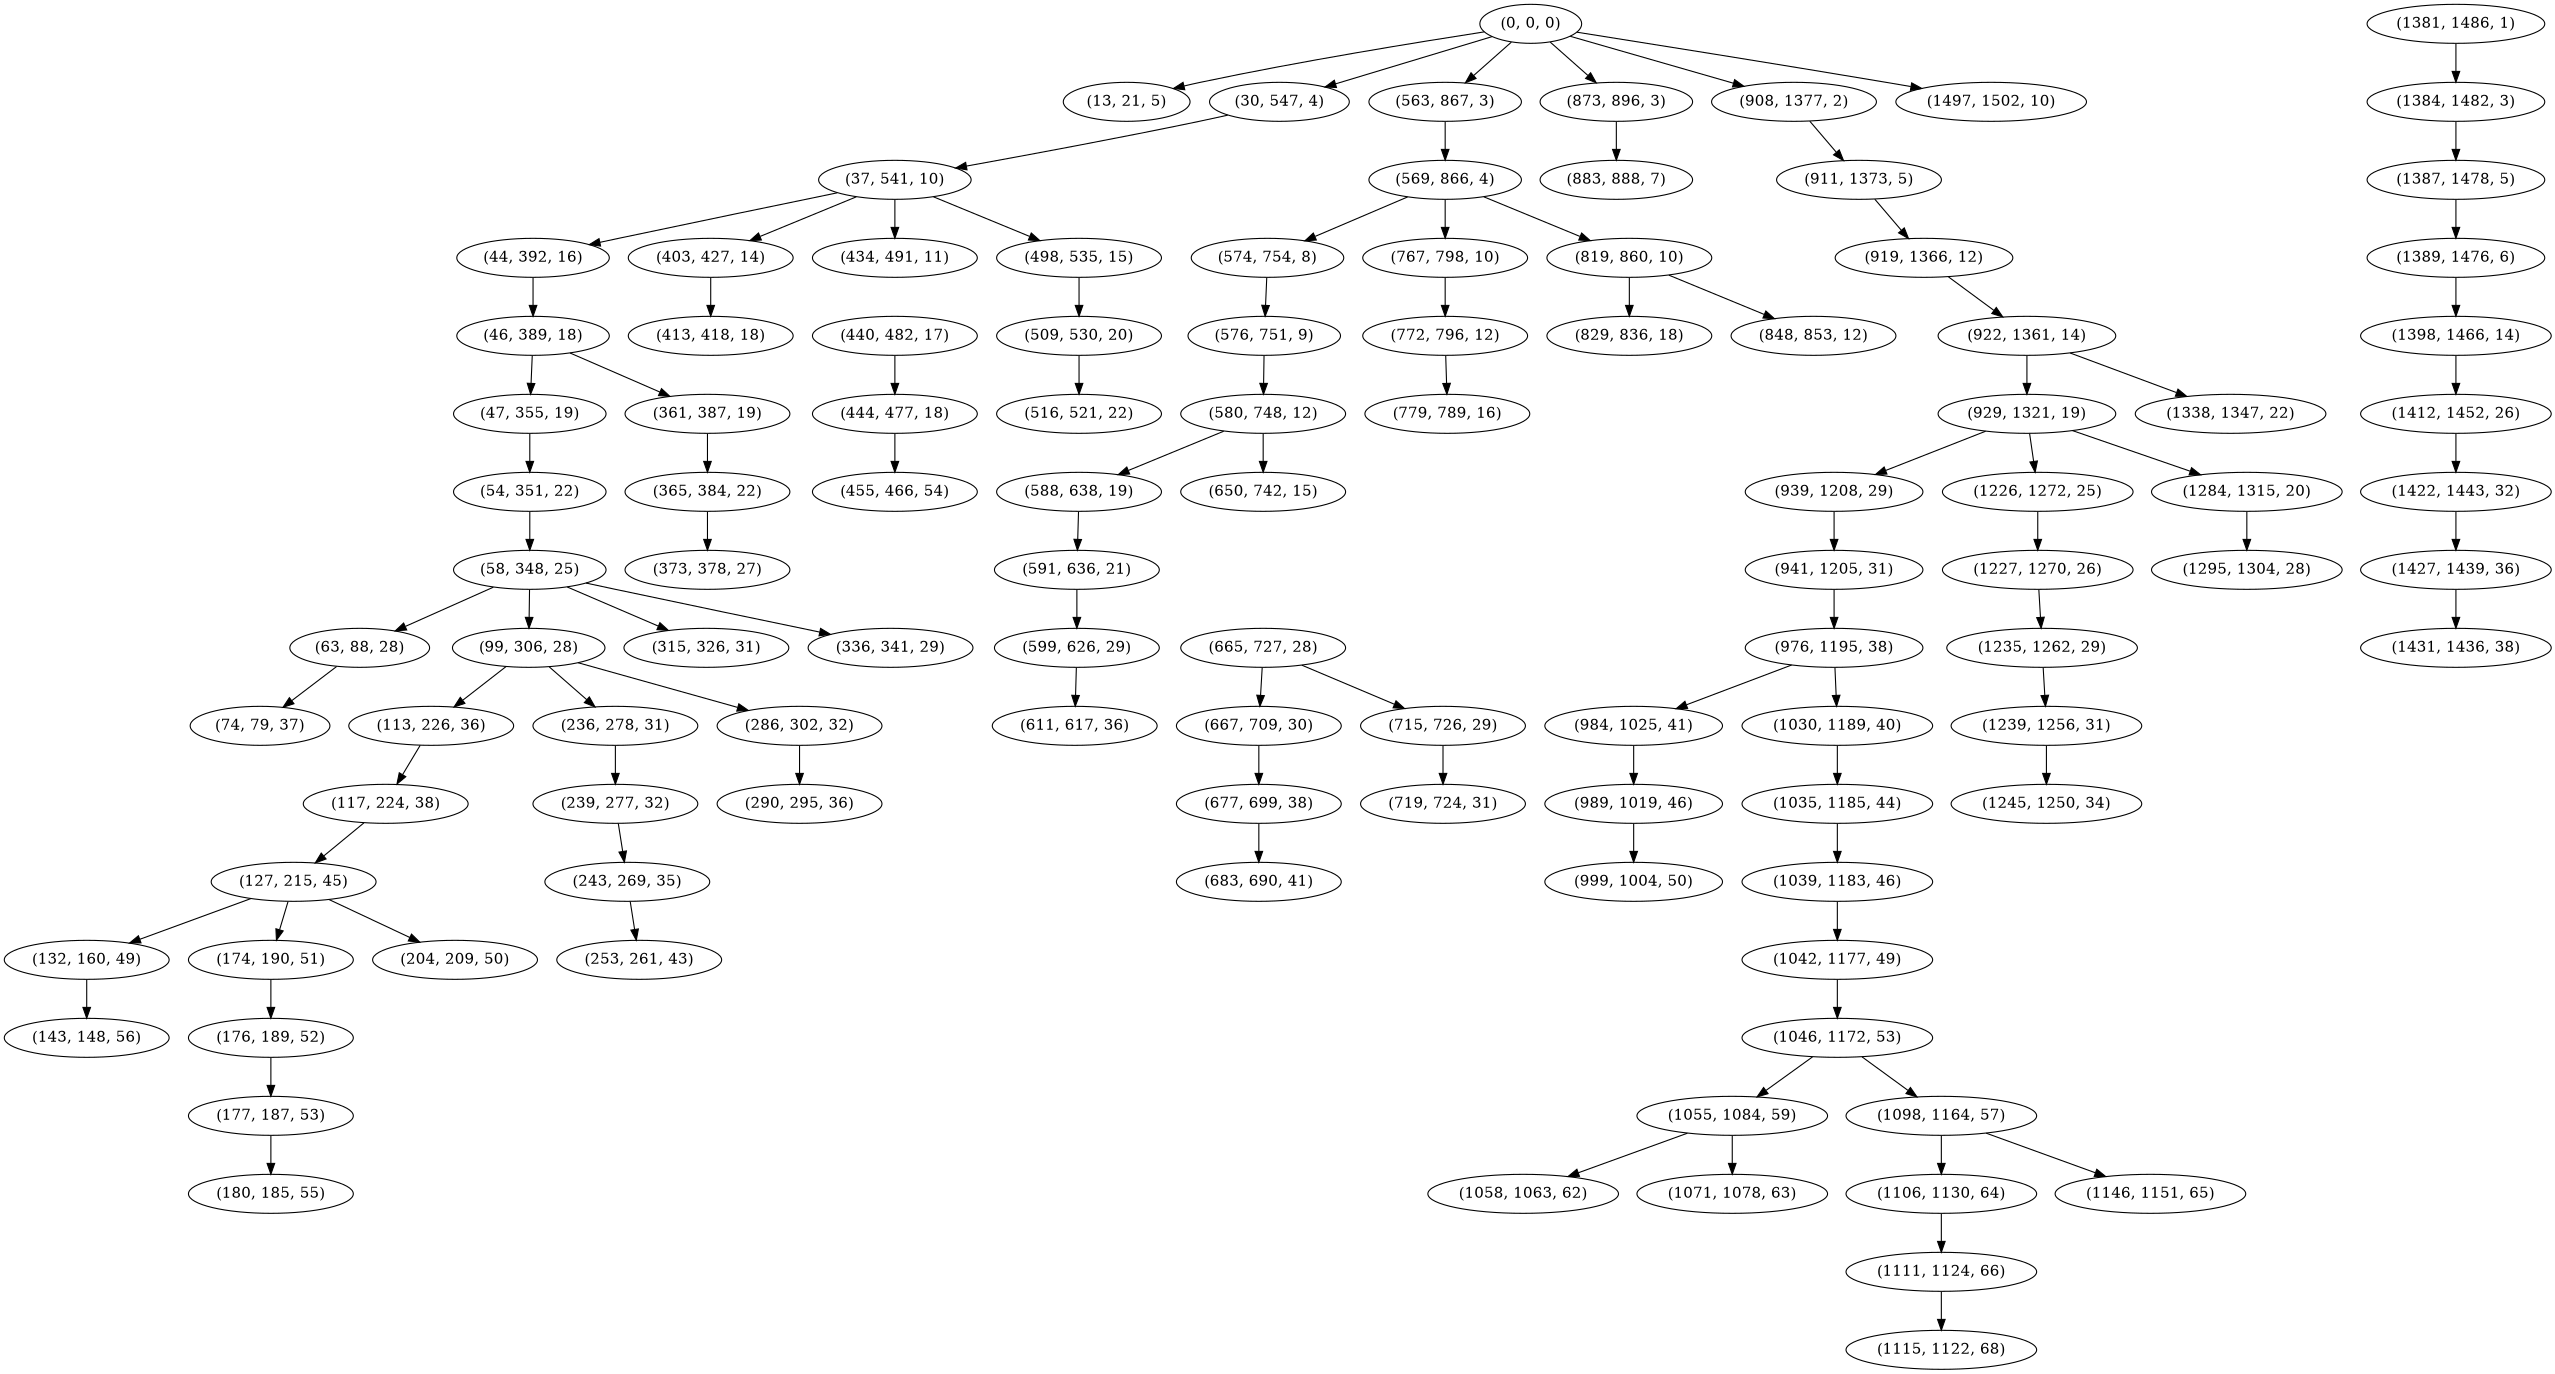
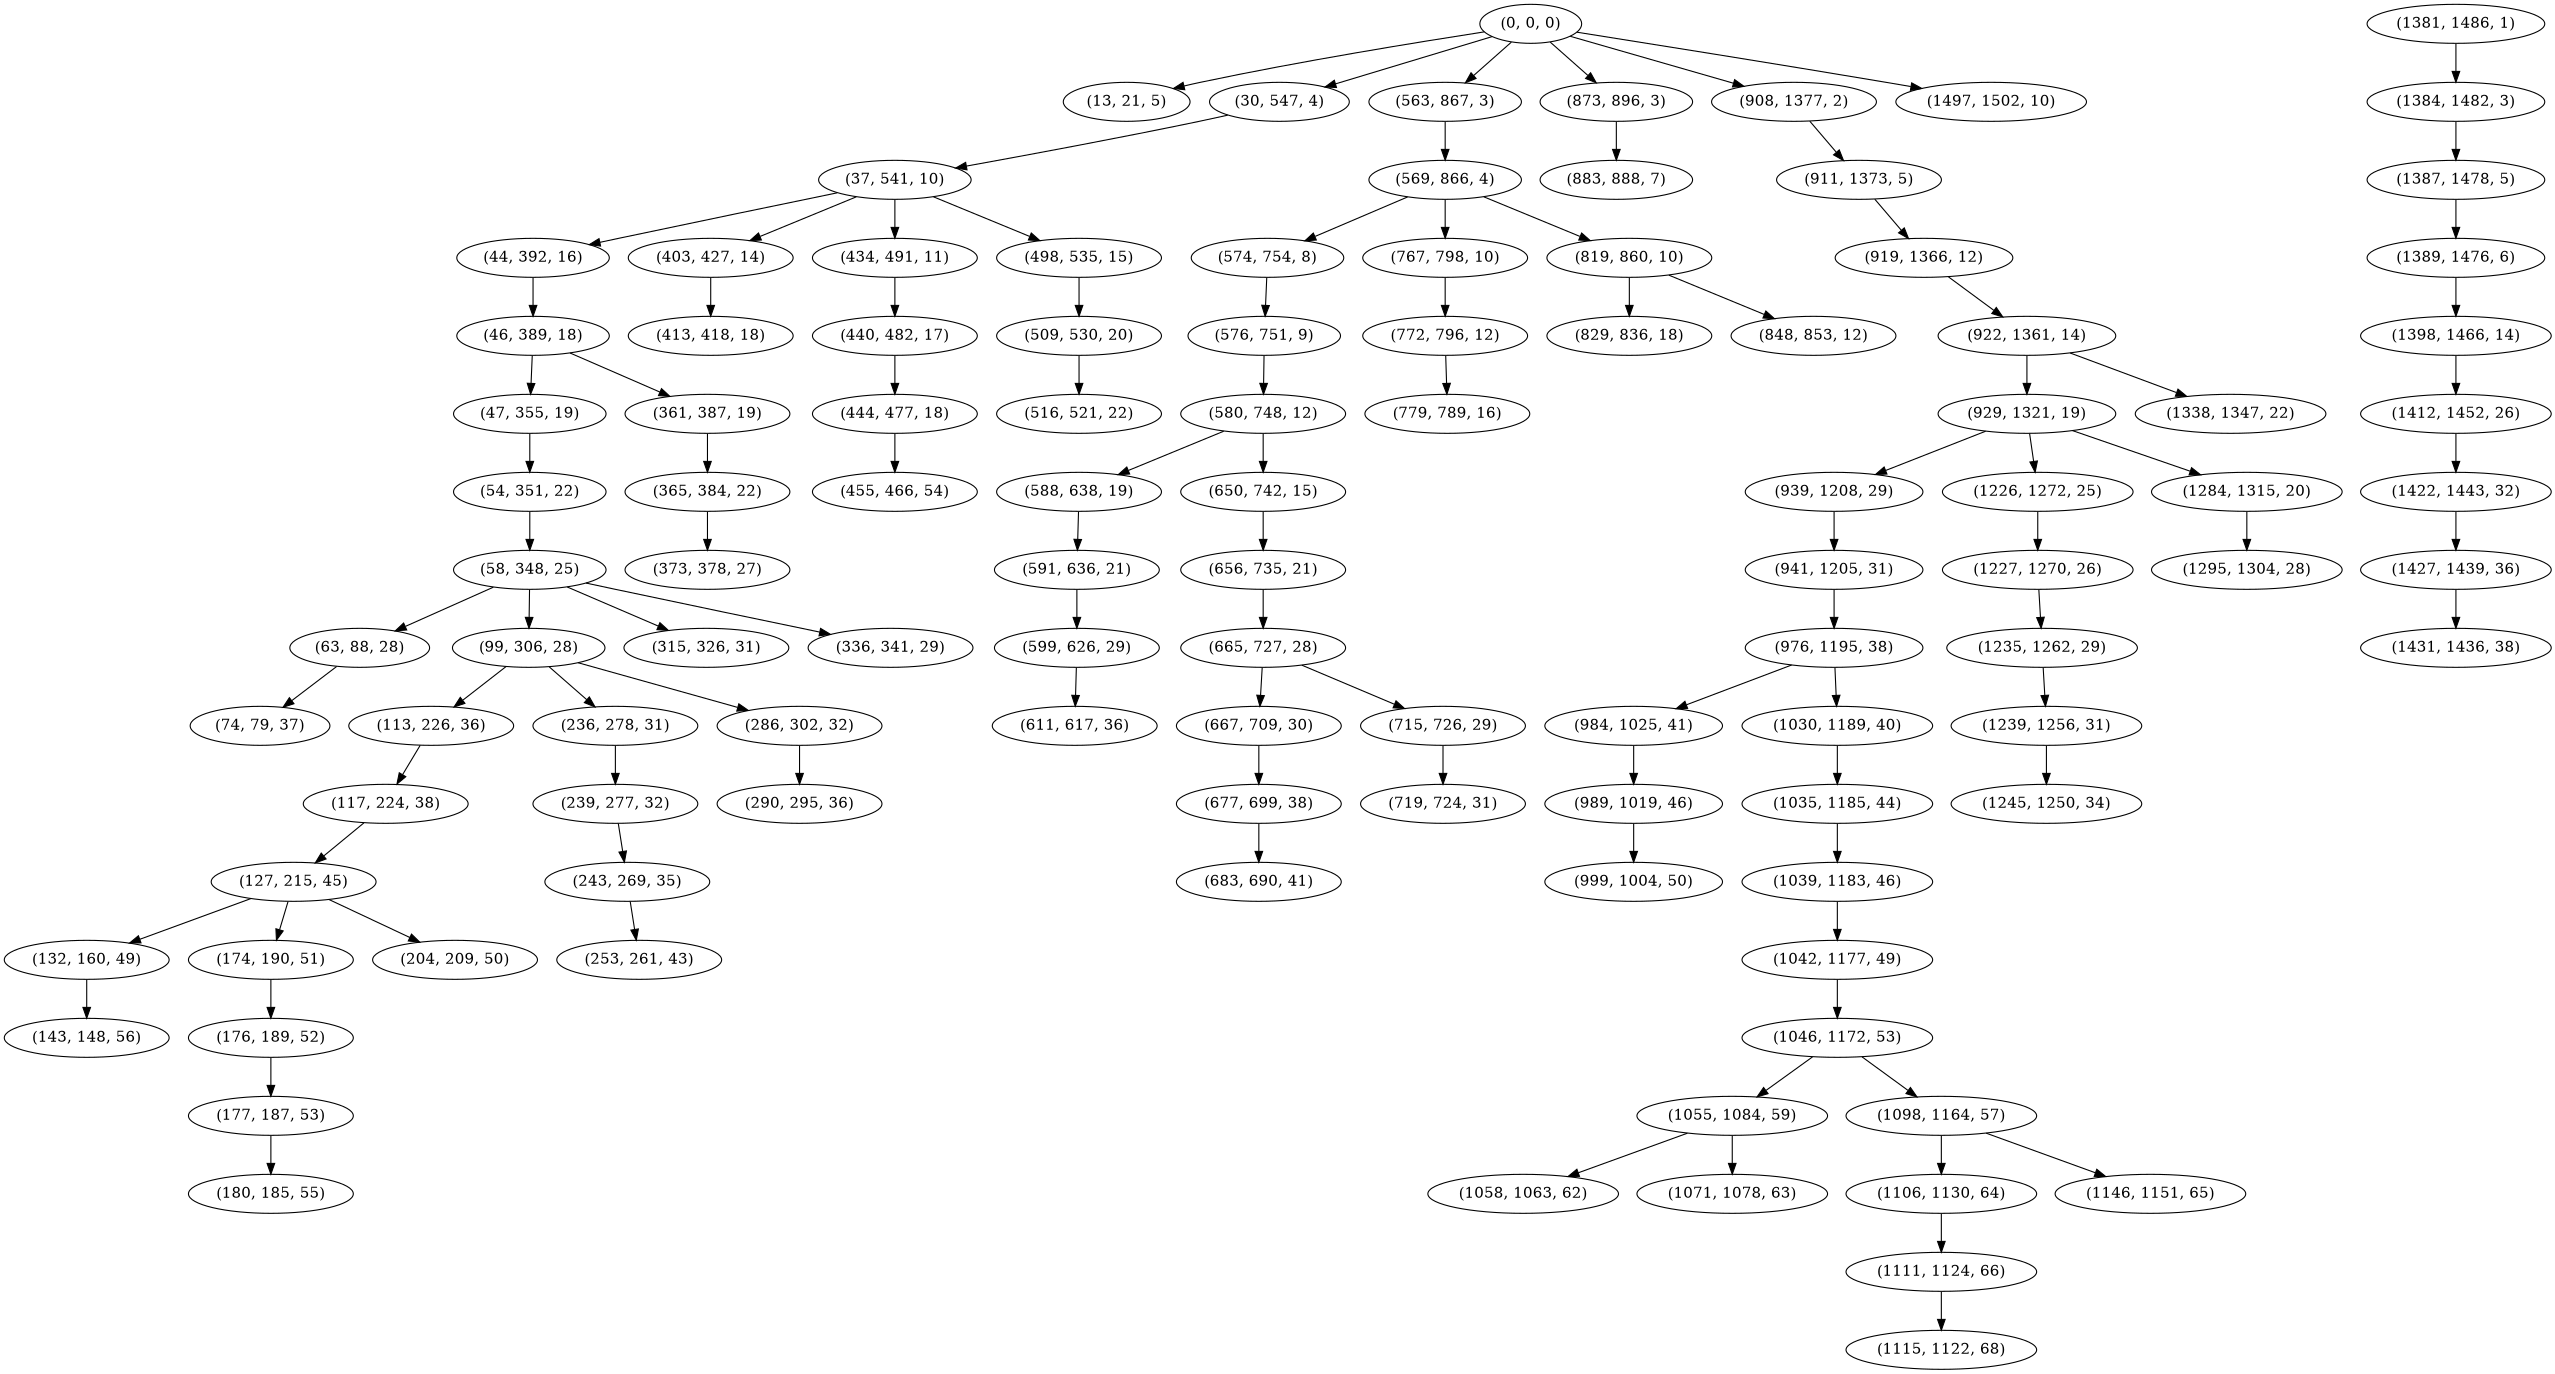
none -> (895, 292)
none -> (1263, 570)
